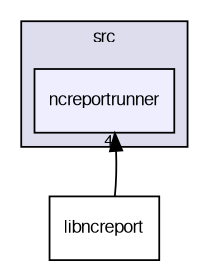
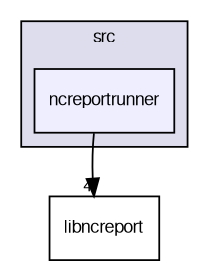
(116, 174) -> (93, 158)
